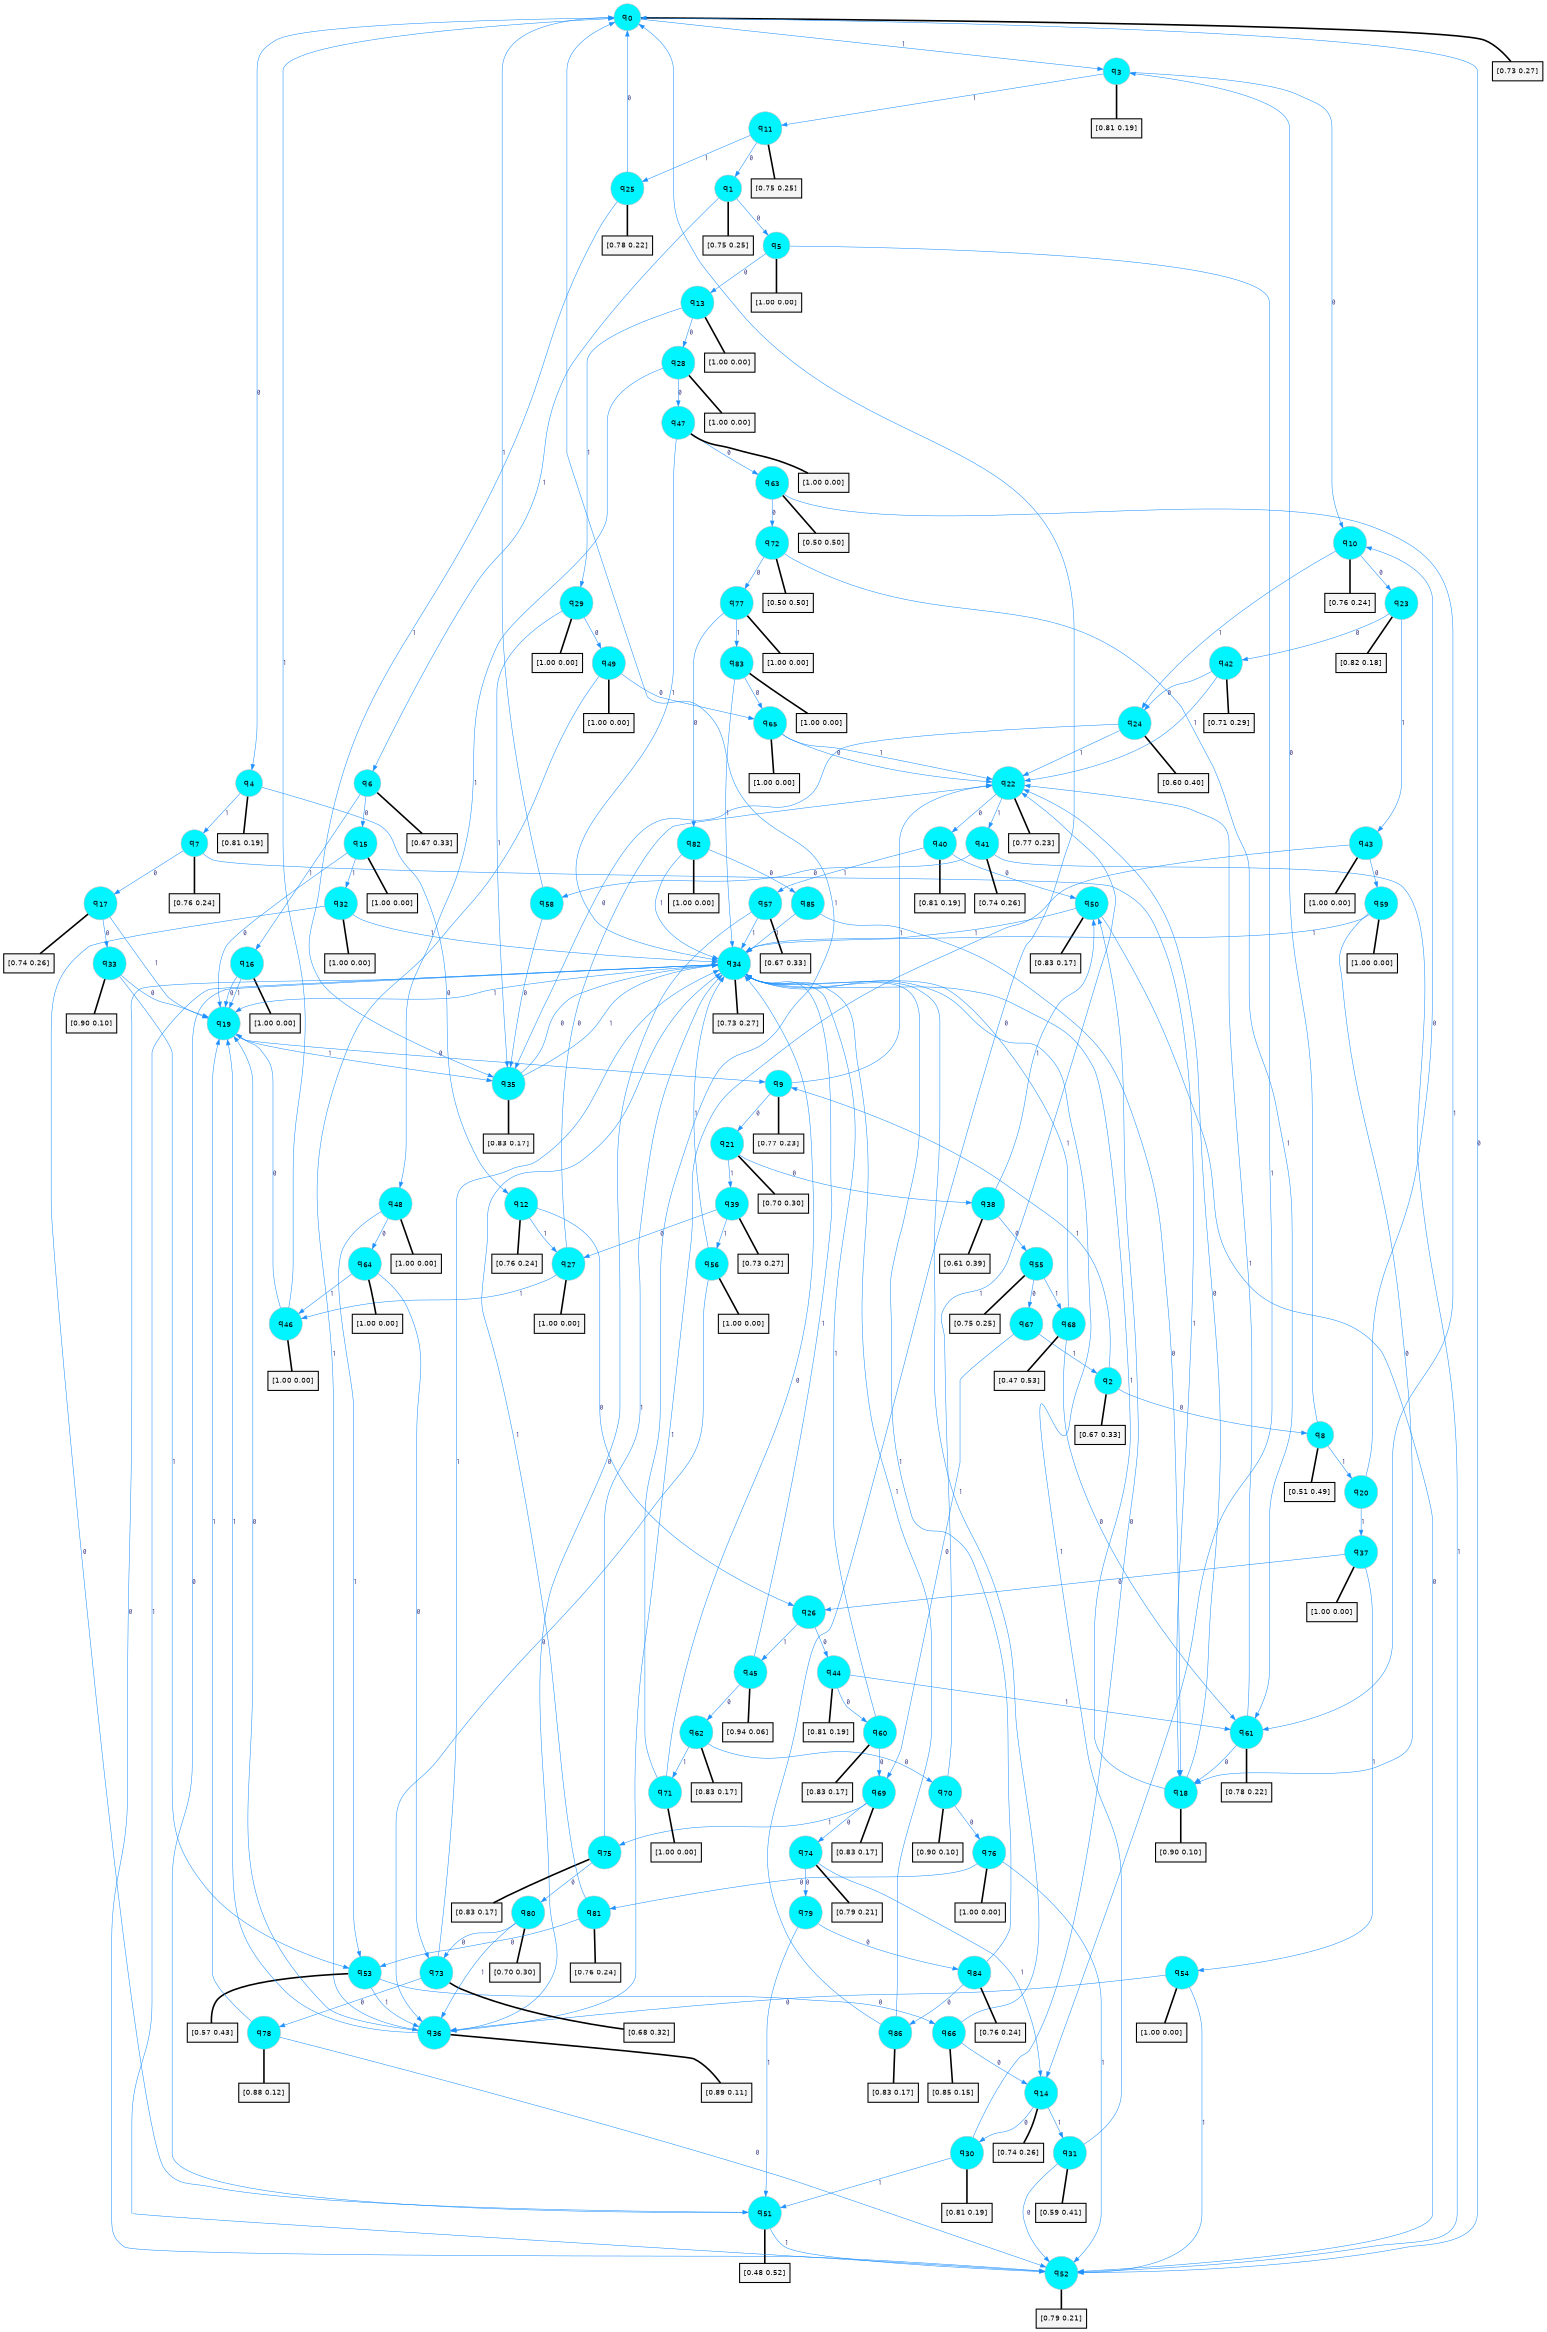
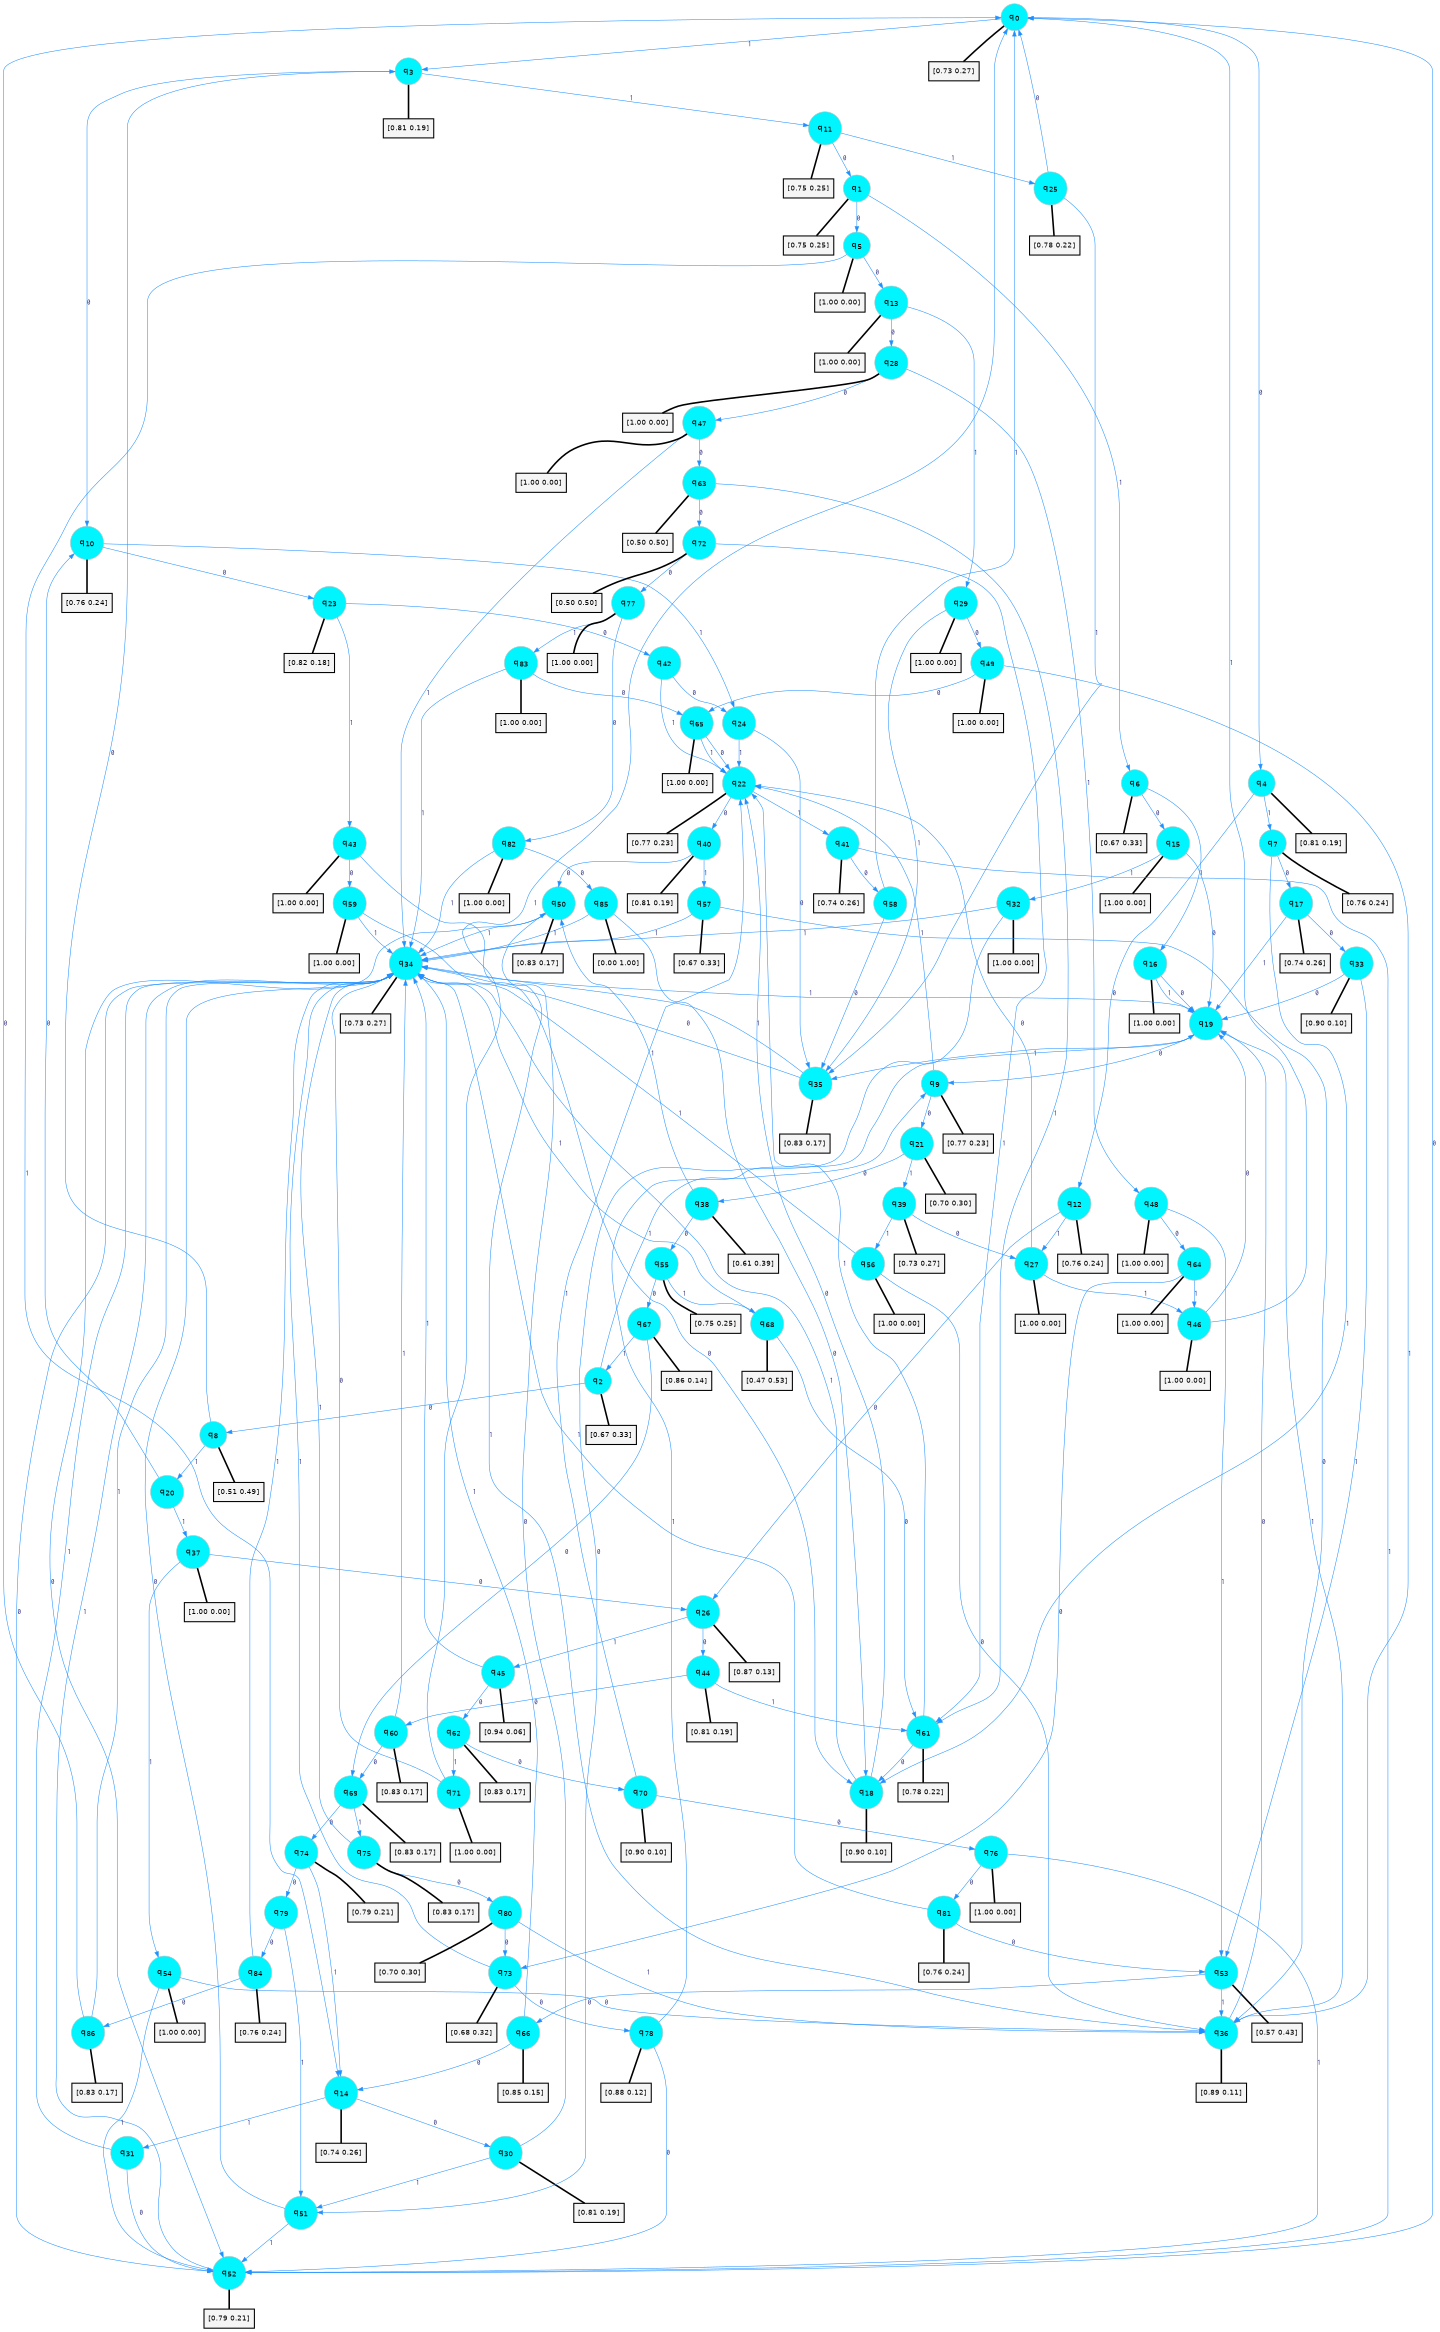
(1229, 723) -> none
(1183, 783) -> none
none -> (619, 963)
none -> (687, 1381)
none -> (754, 1672)
(1061, 2213) -> none
(765, 2273) -> none
